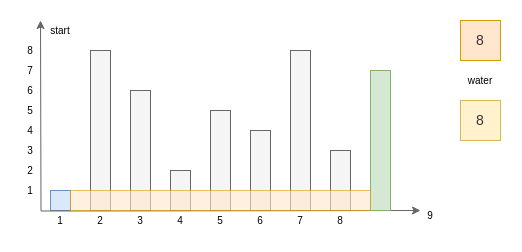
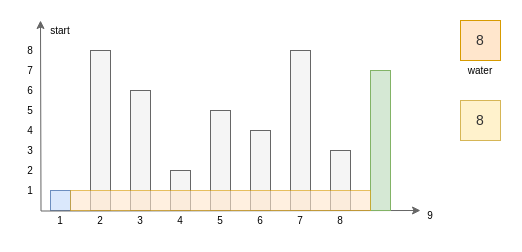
(481, 81) -> (481, 71)
